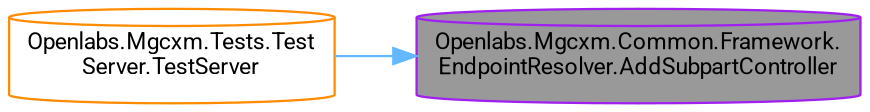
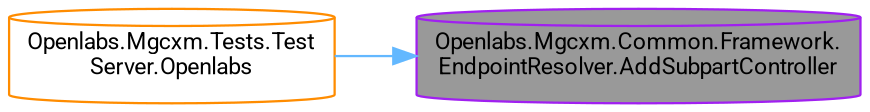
(172, 56) -> (172, 56)
